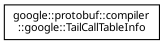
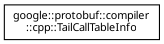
(82, 22) -> (82, 22)
